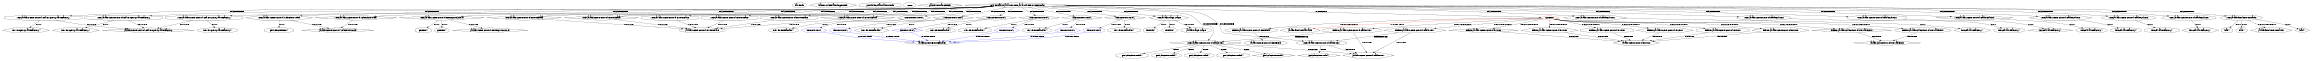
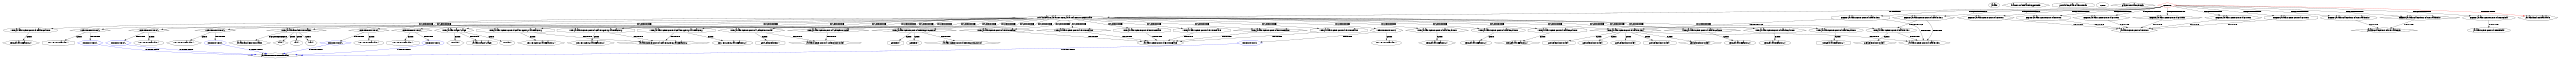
(799, 5) -> (1994, 5)
(1296, 12) -> (1636, 13)
(2242, 18) -> (296, 30)
